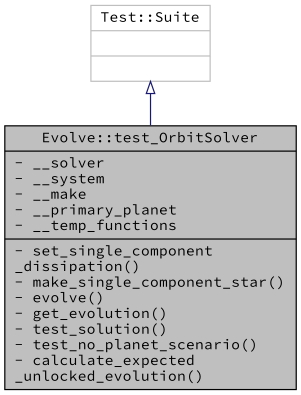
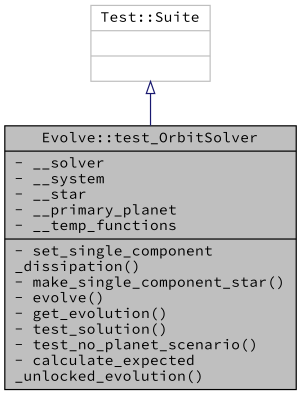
(51, 194) -> (51, 194)
